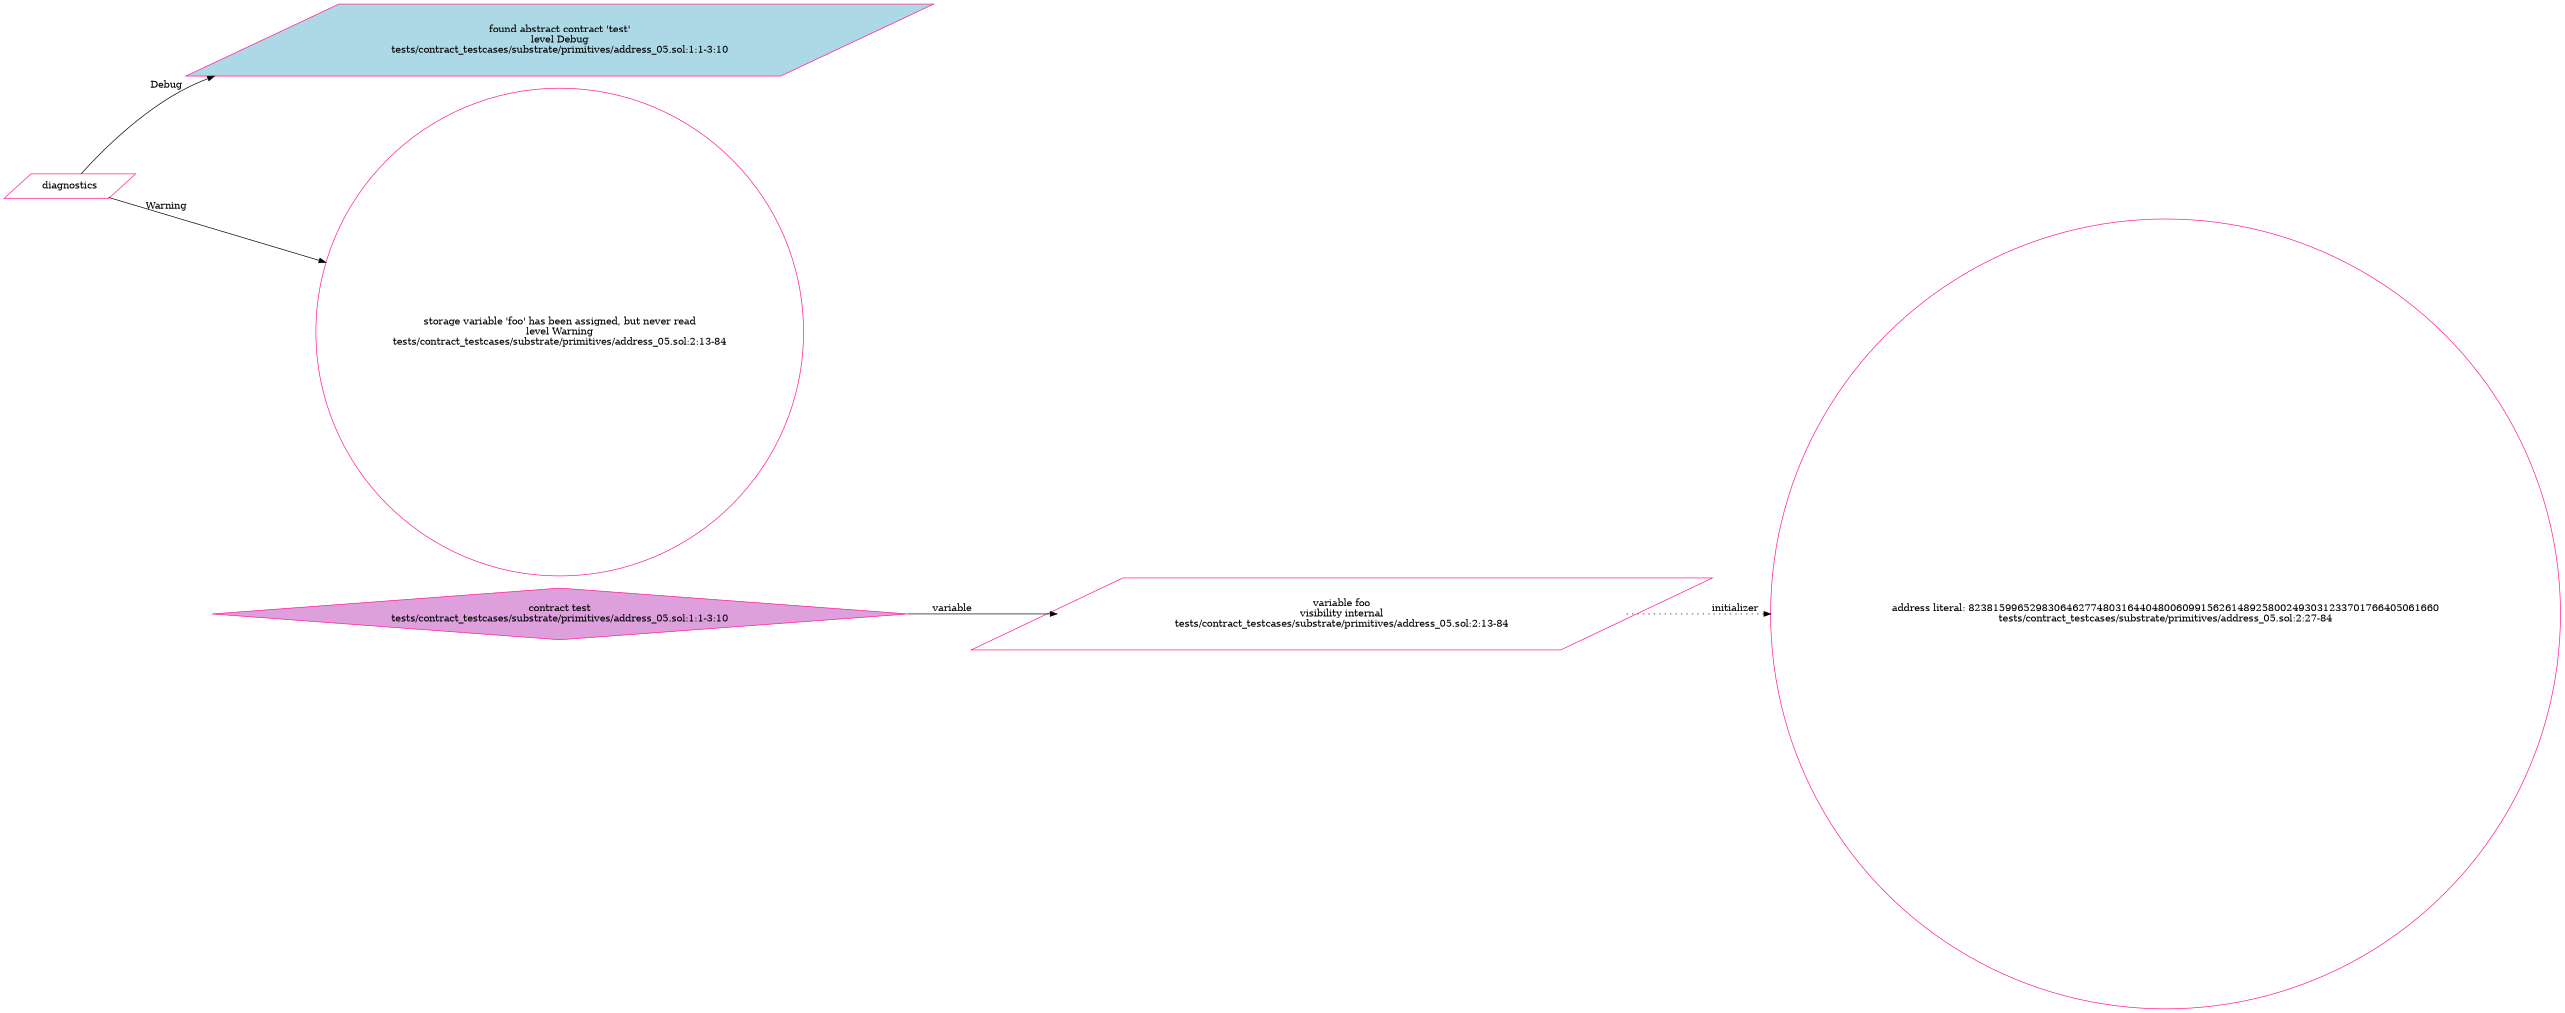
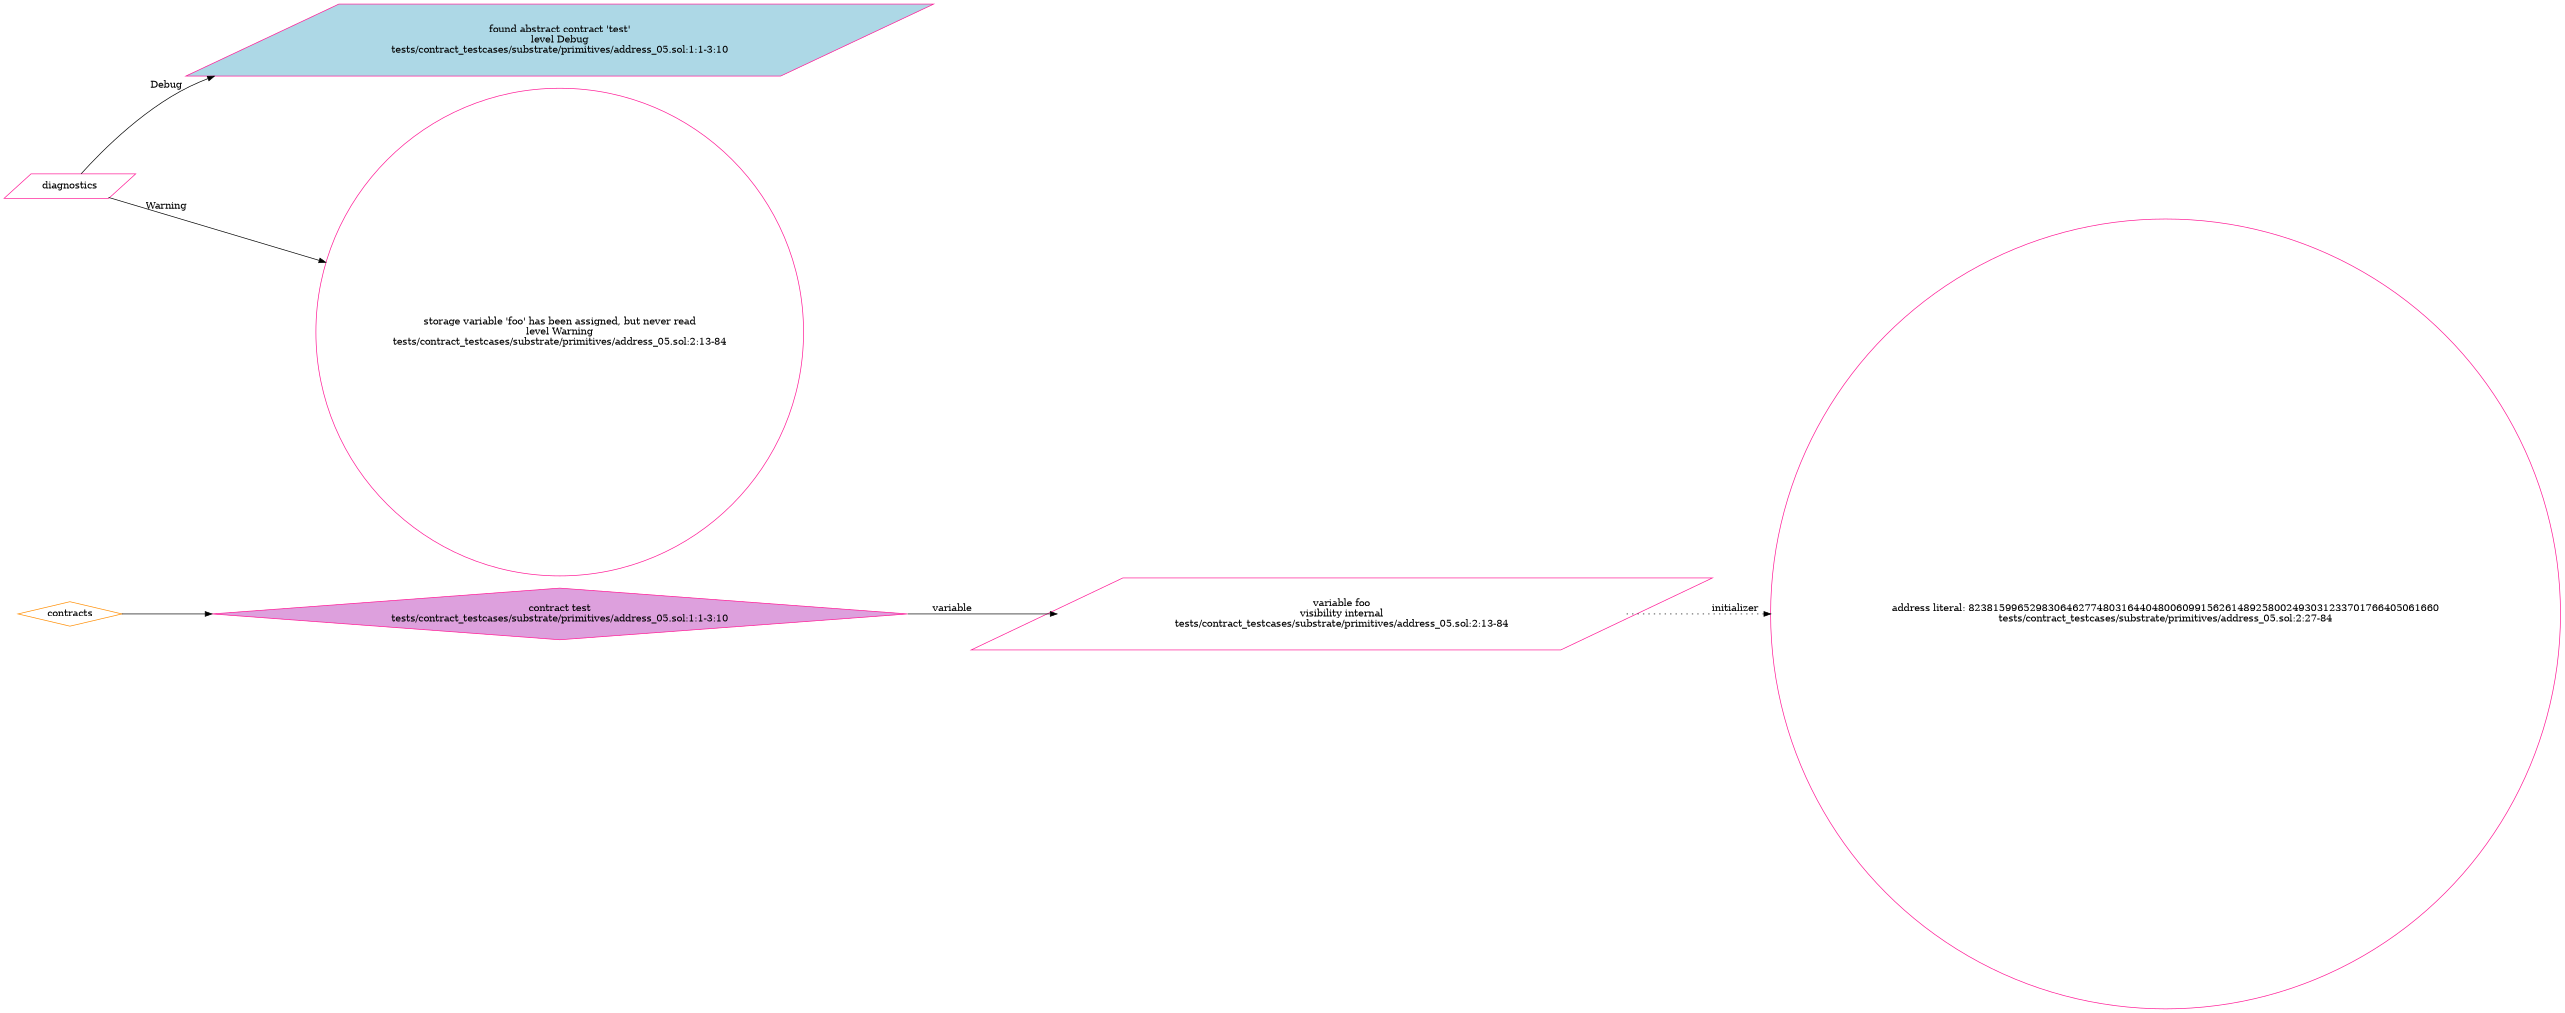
none -> (70, 614)
